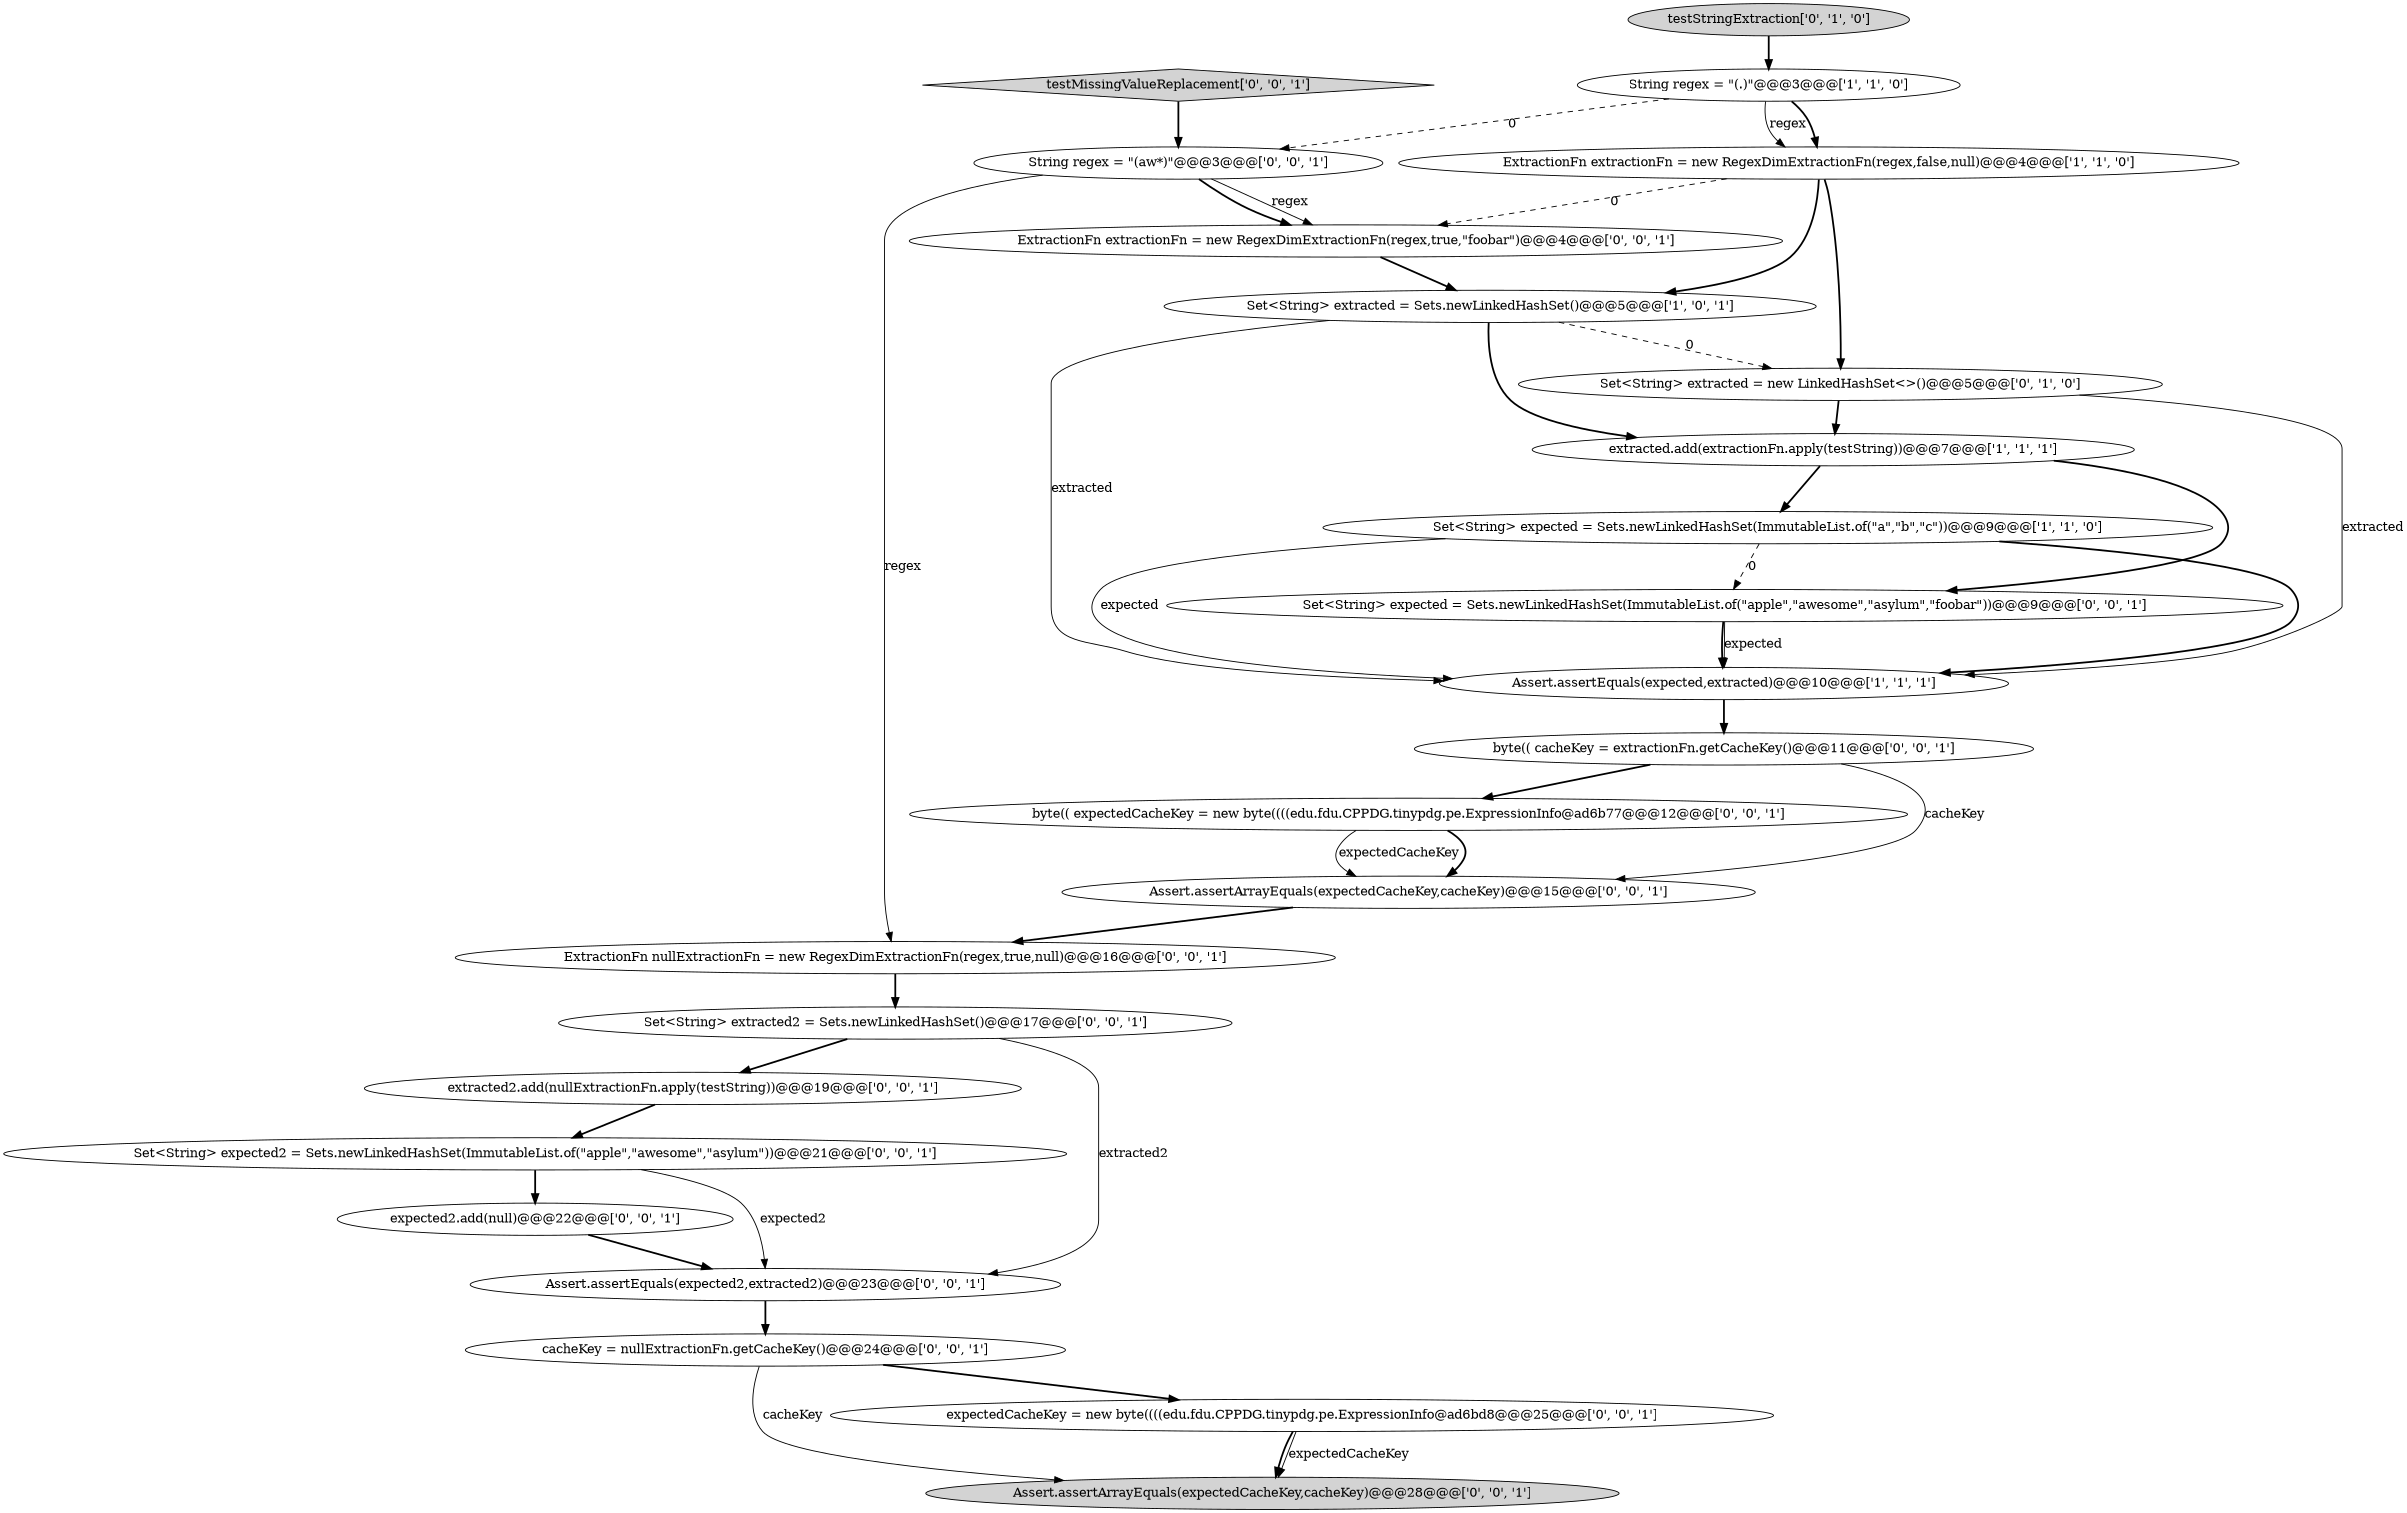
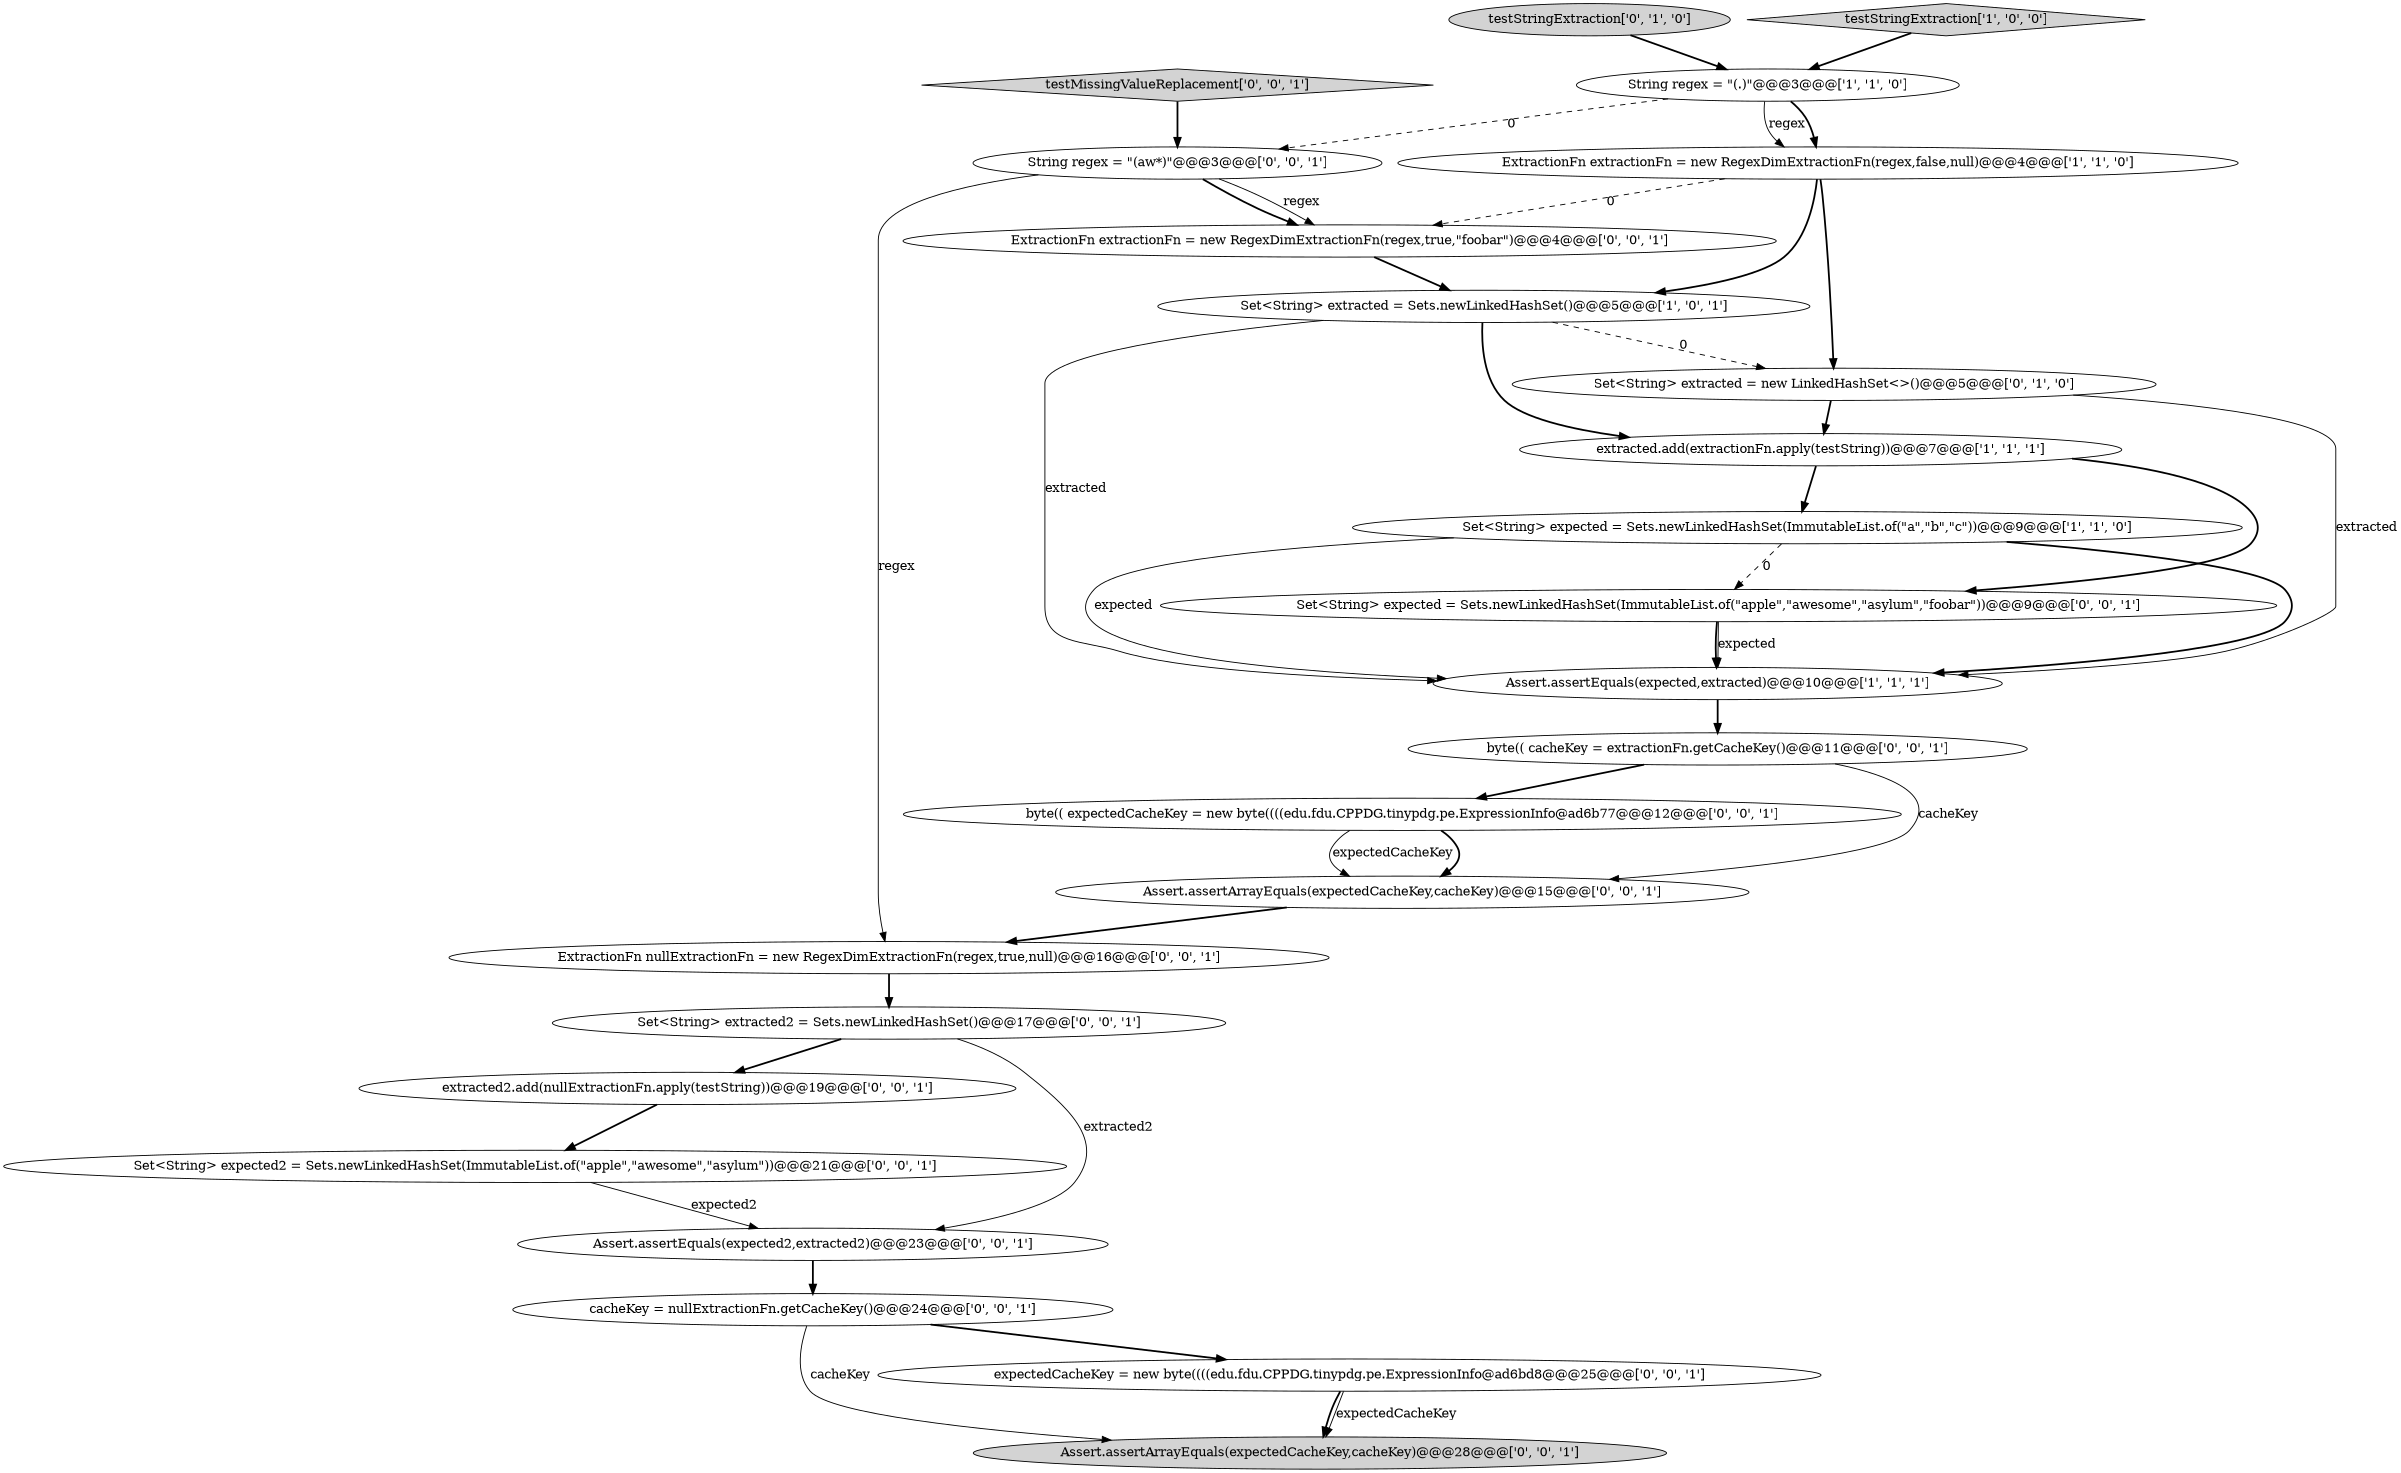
none -> (1946, 20)
(535, 1219) -> none
